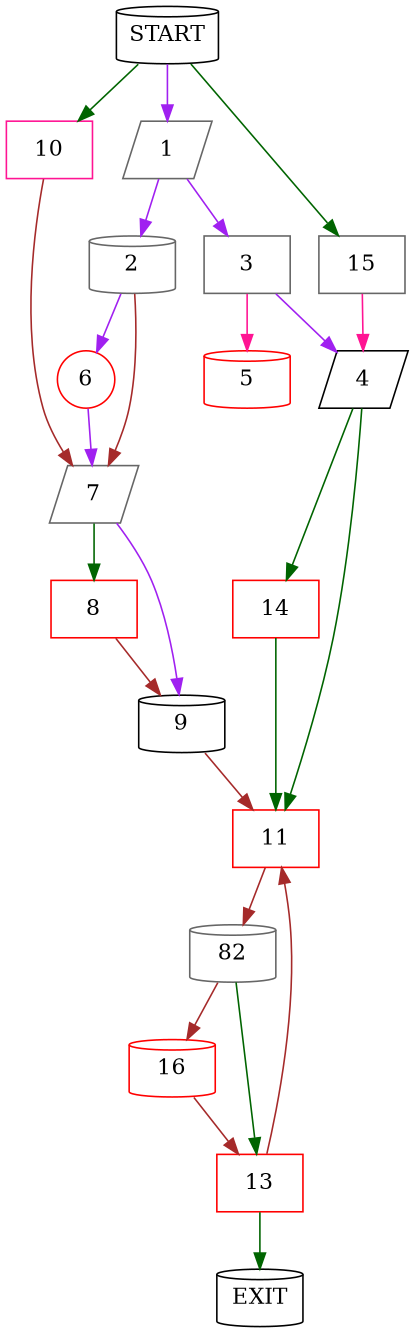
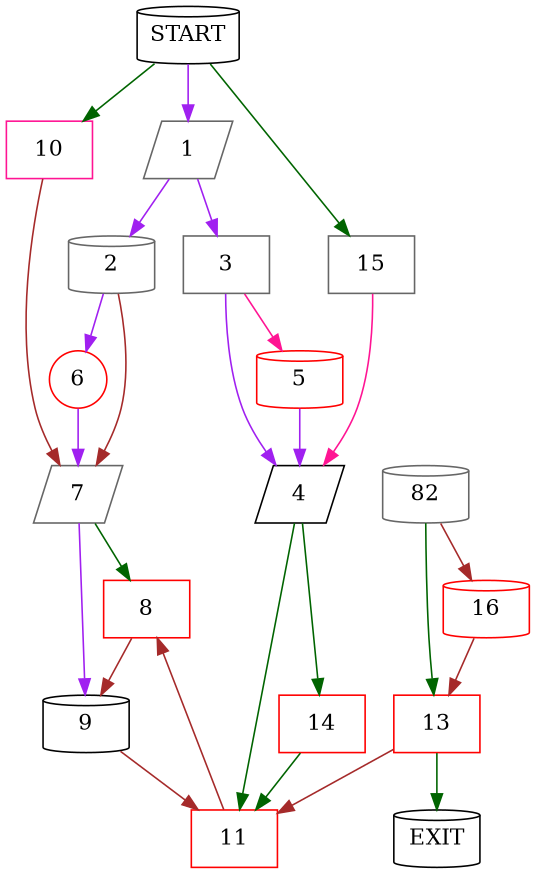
none -> (300, 429)
(257, 889) -> (193, 731)
